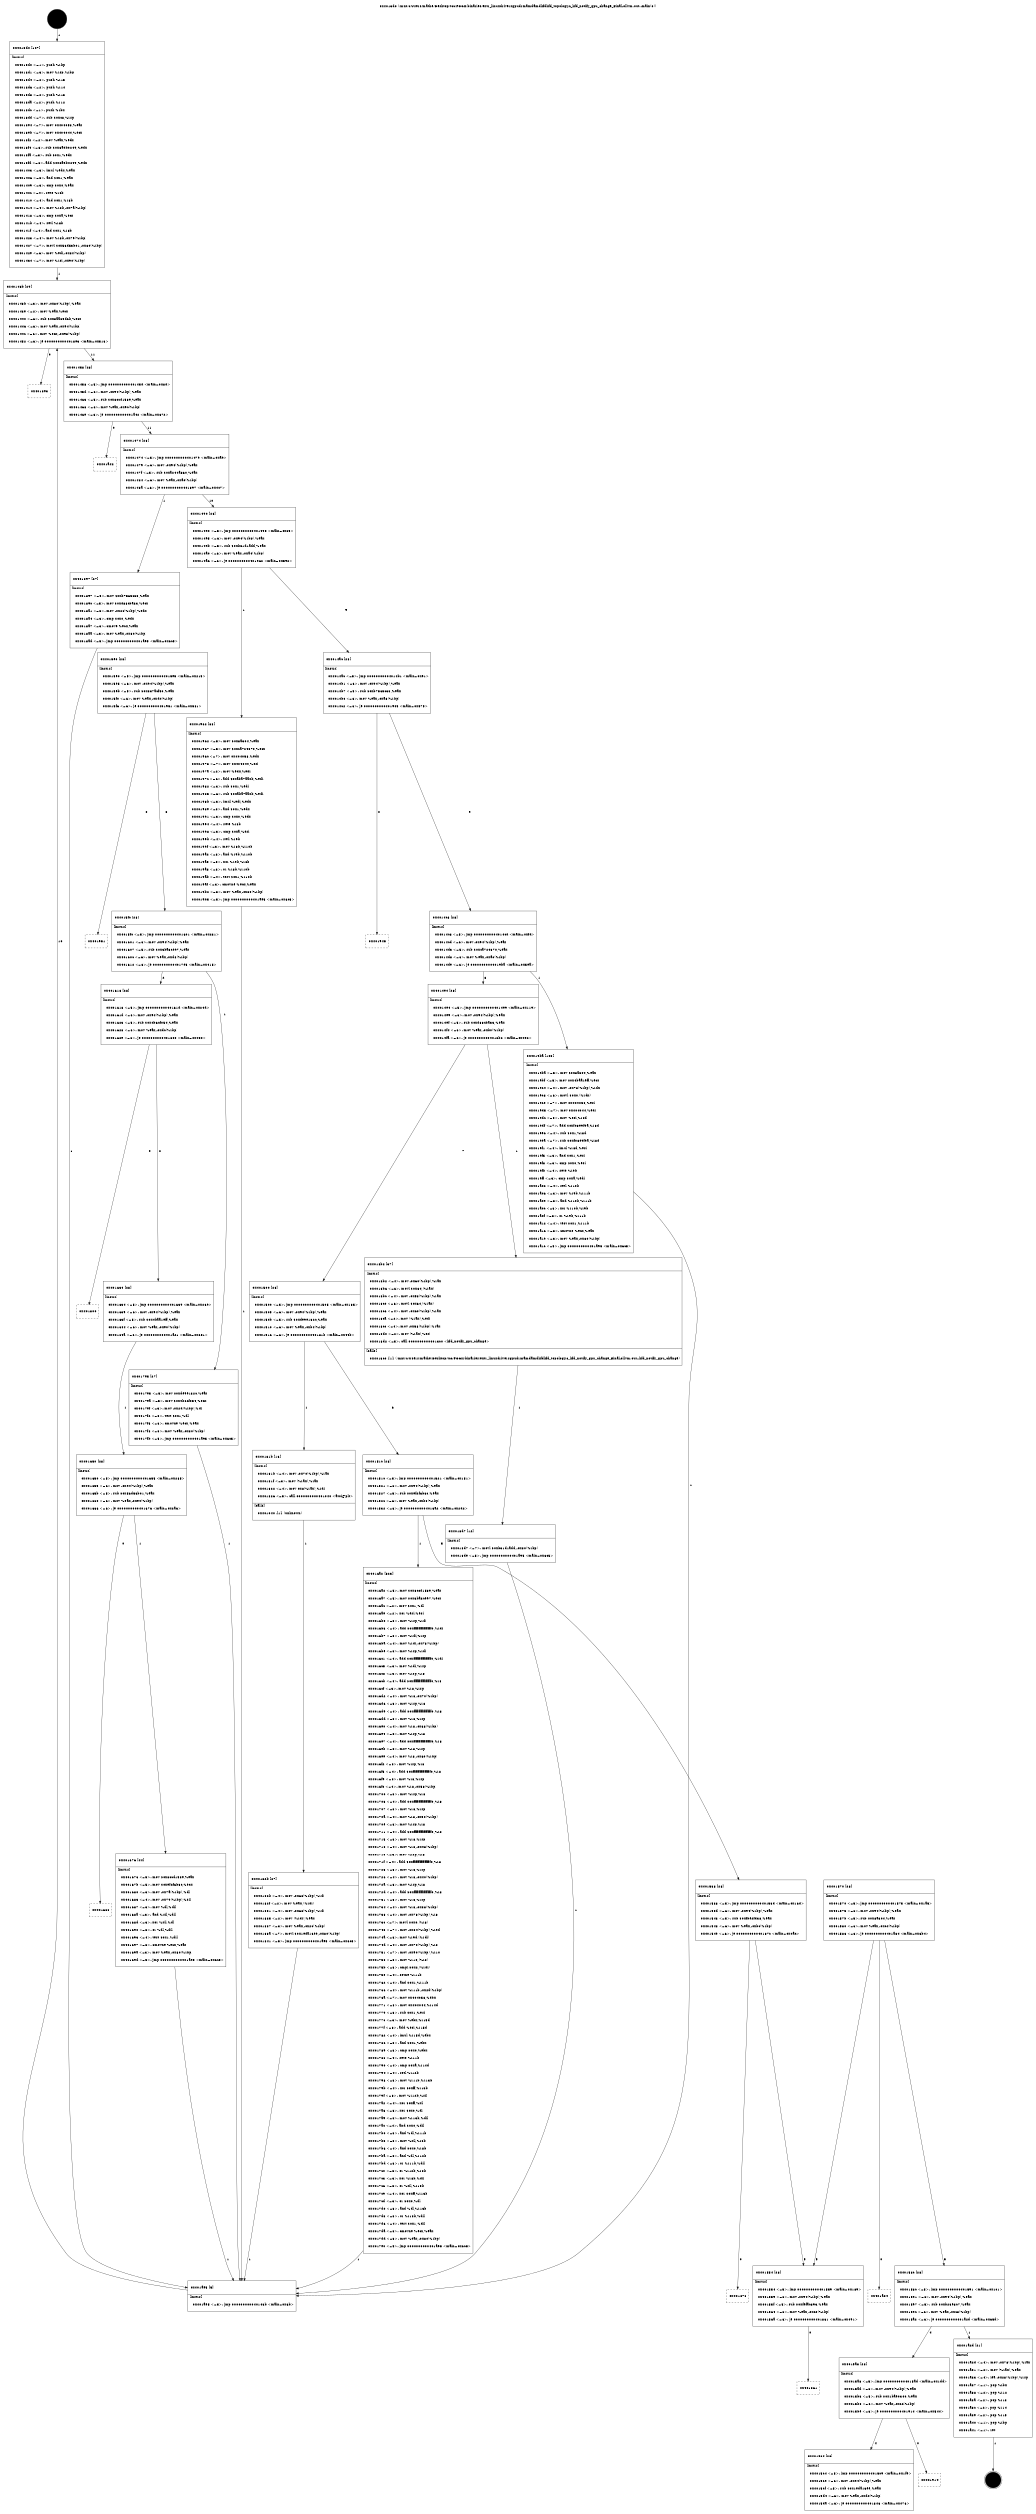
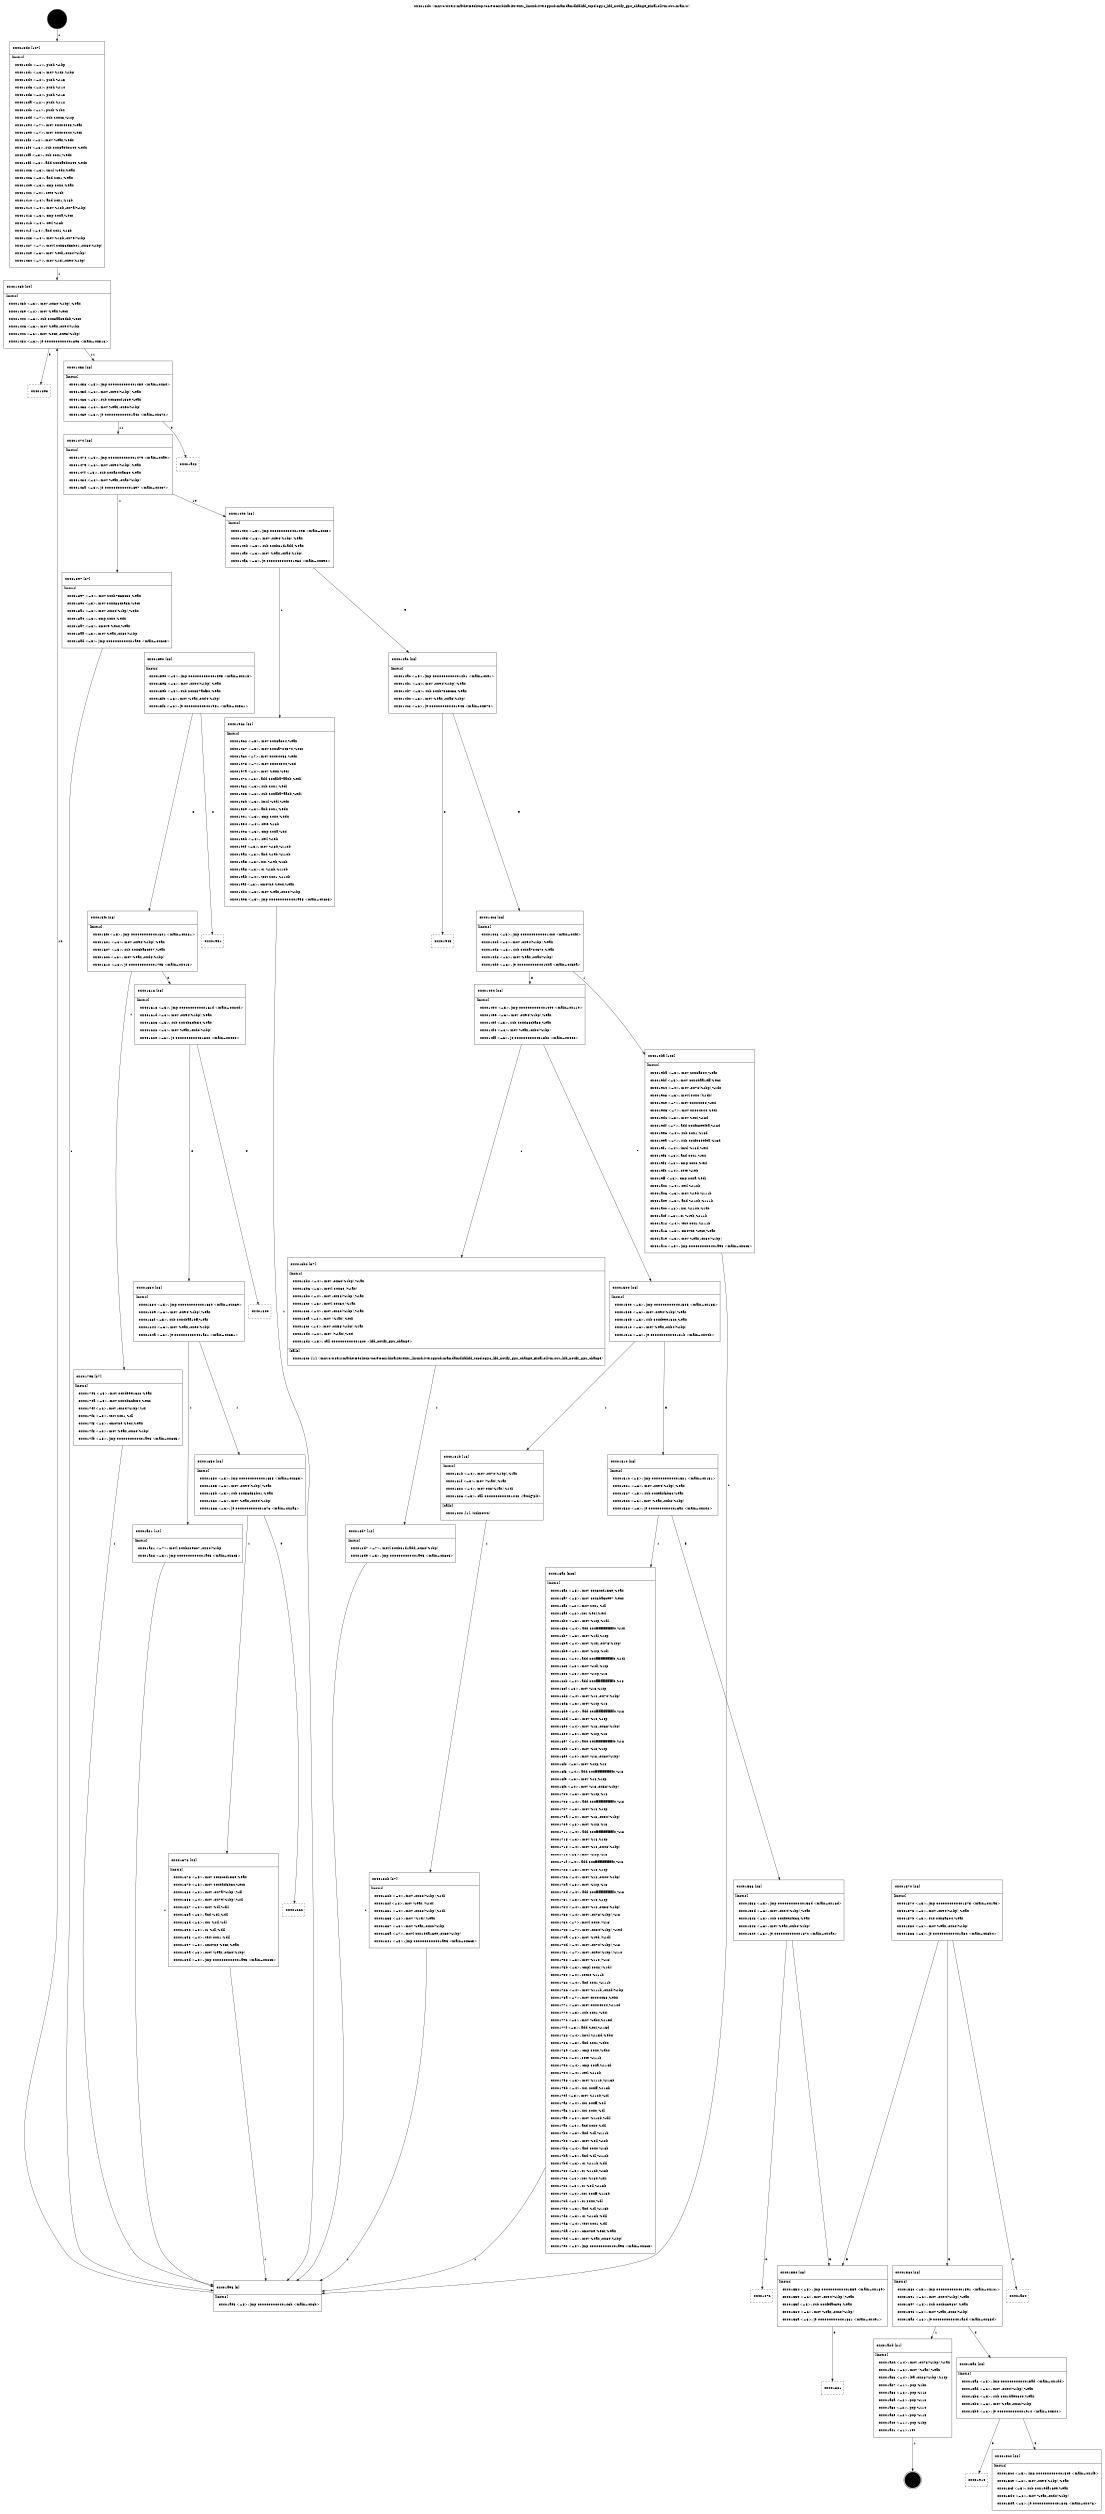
none -> (188, 1544)
